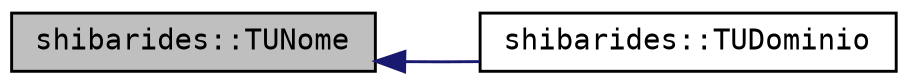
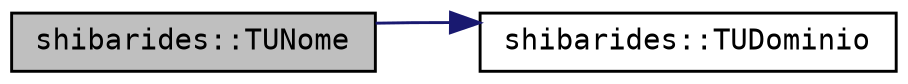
(442, 62) -> (413, 23)
